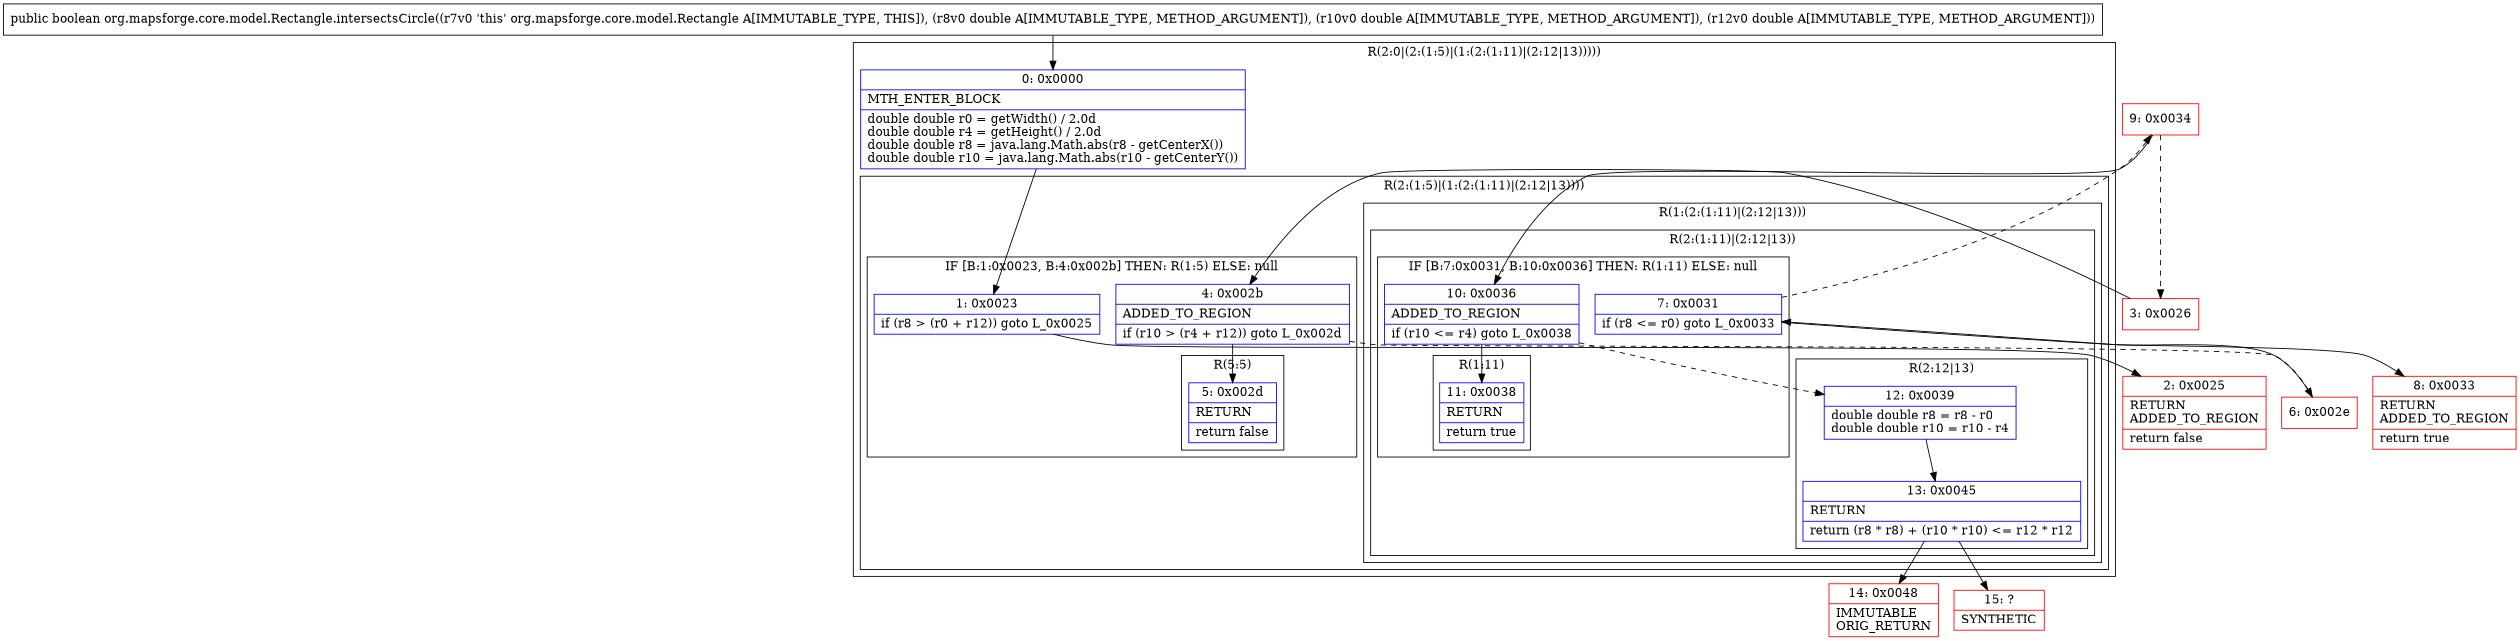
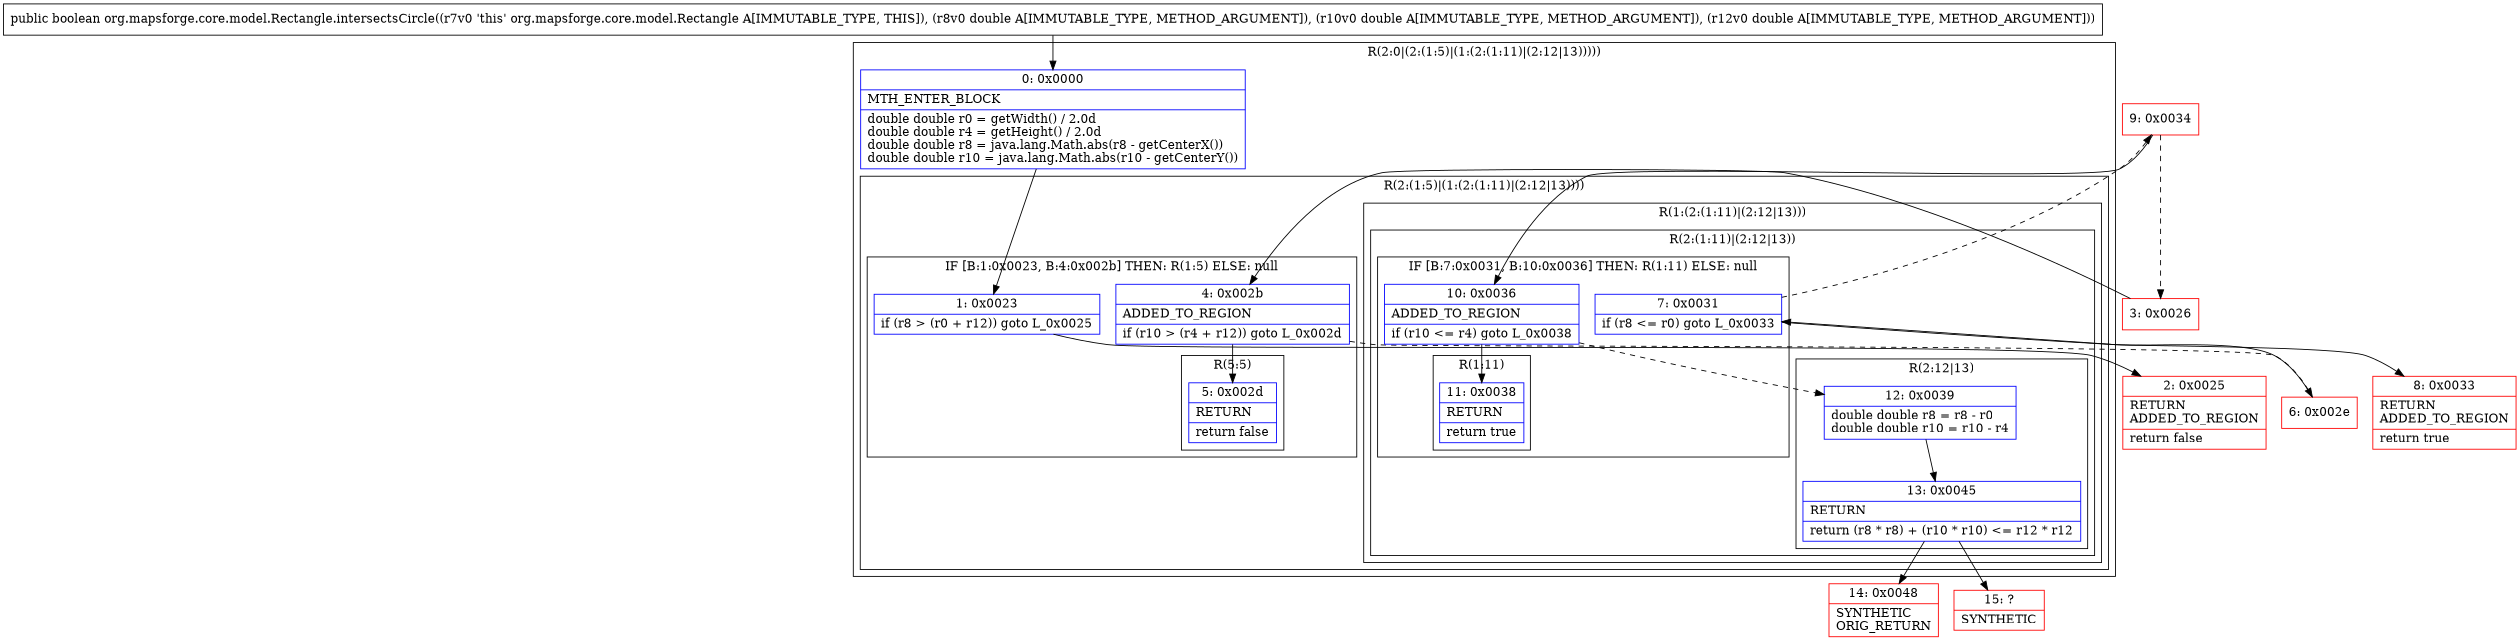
(1877, 613) -> (1874, 613)
